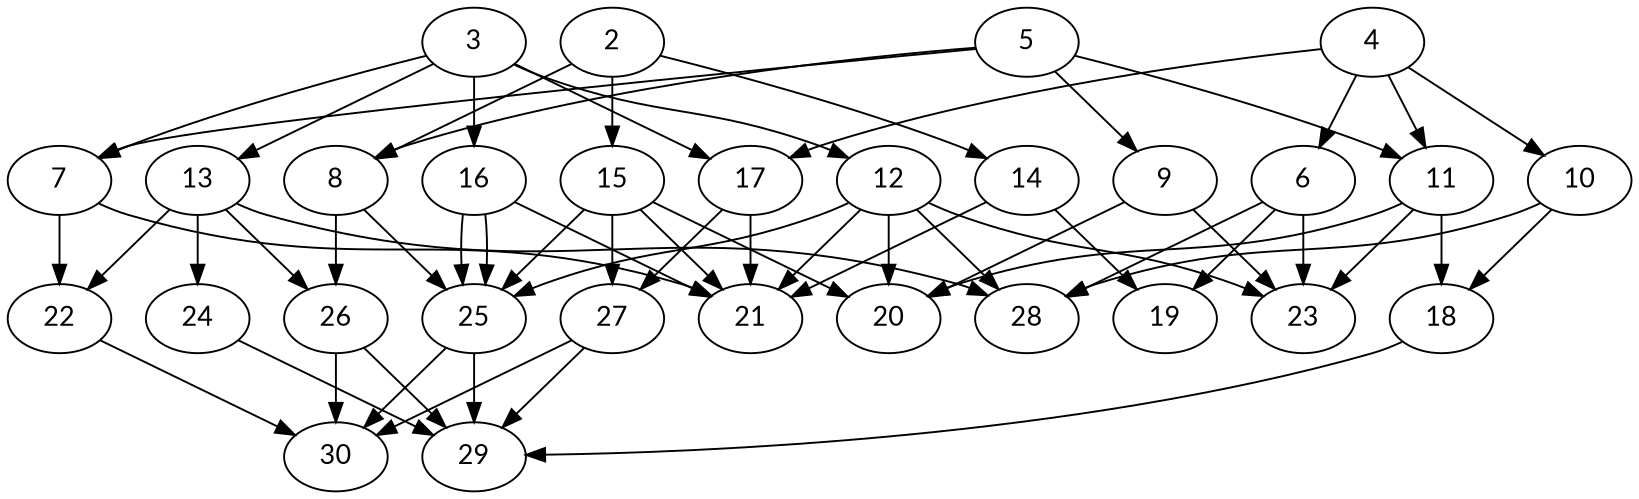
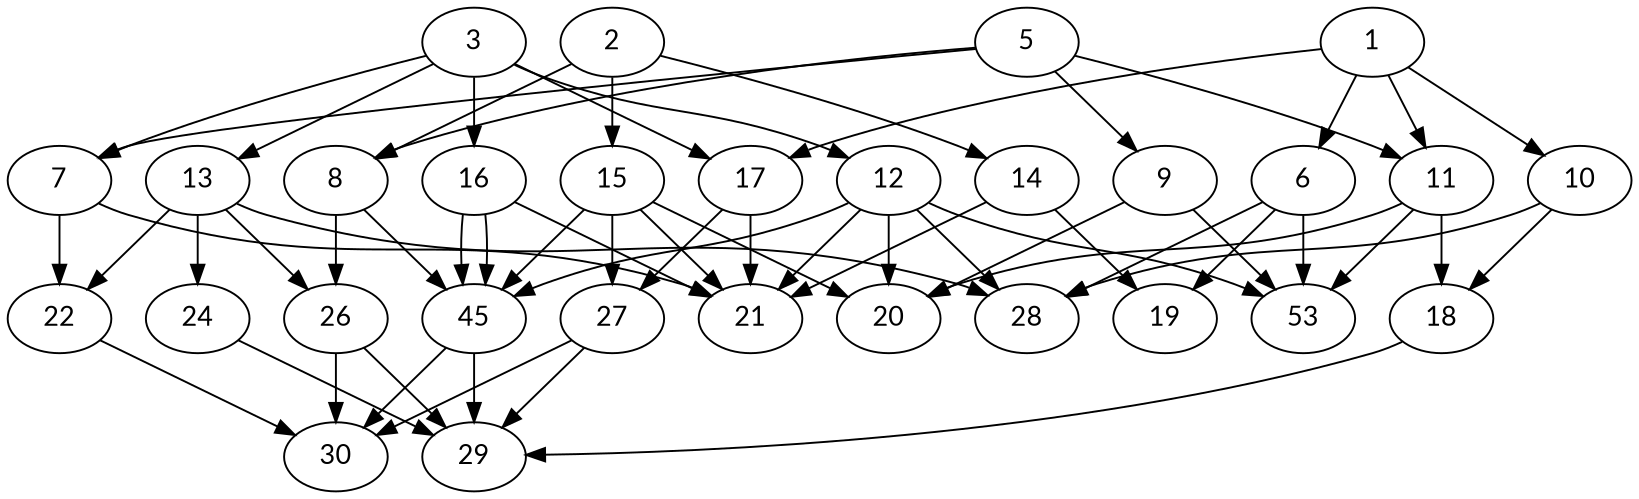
(1372, 42) -> (1372, 42)
(474, 319) -> (474, 319)
(1303, 319) -> (1303, 319)
